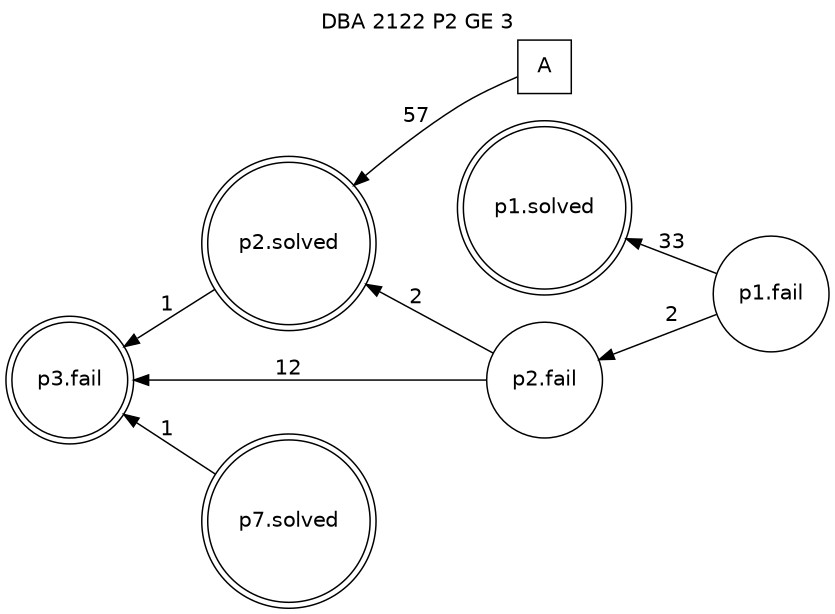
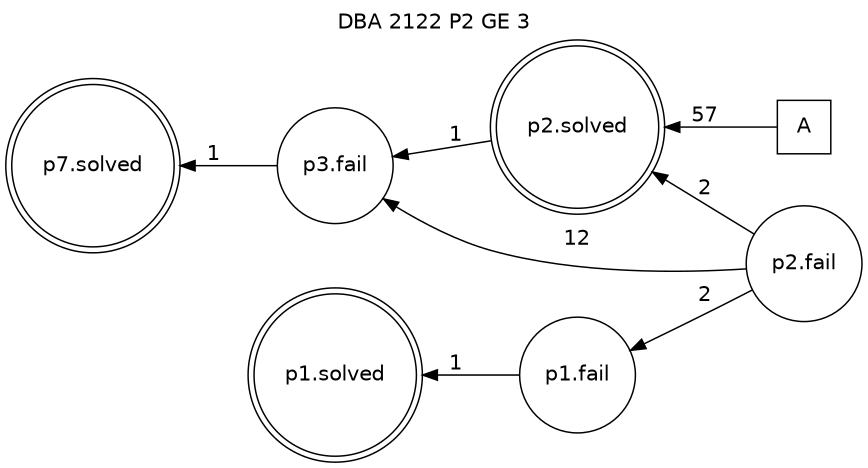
(672, 243) -> (456, 364)
(665, 334) -> (698, 317)
(70, 380) -> (335, 166)
(176, 448) -> (236, 166)
